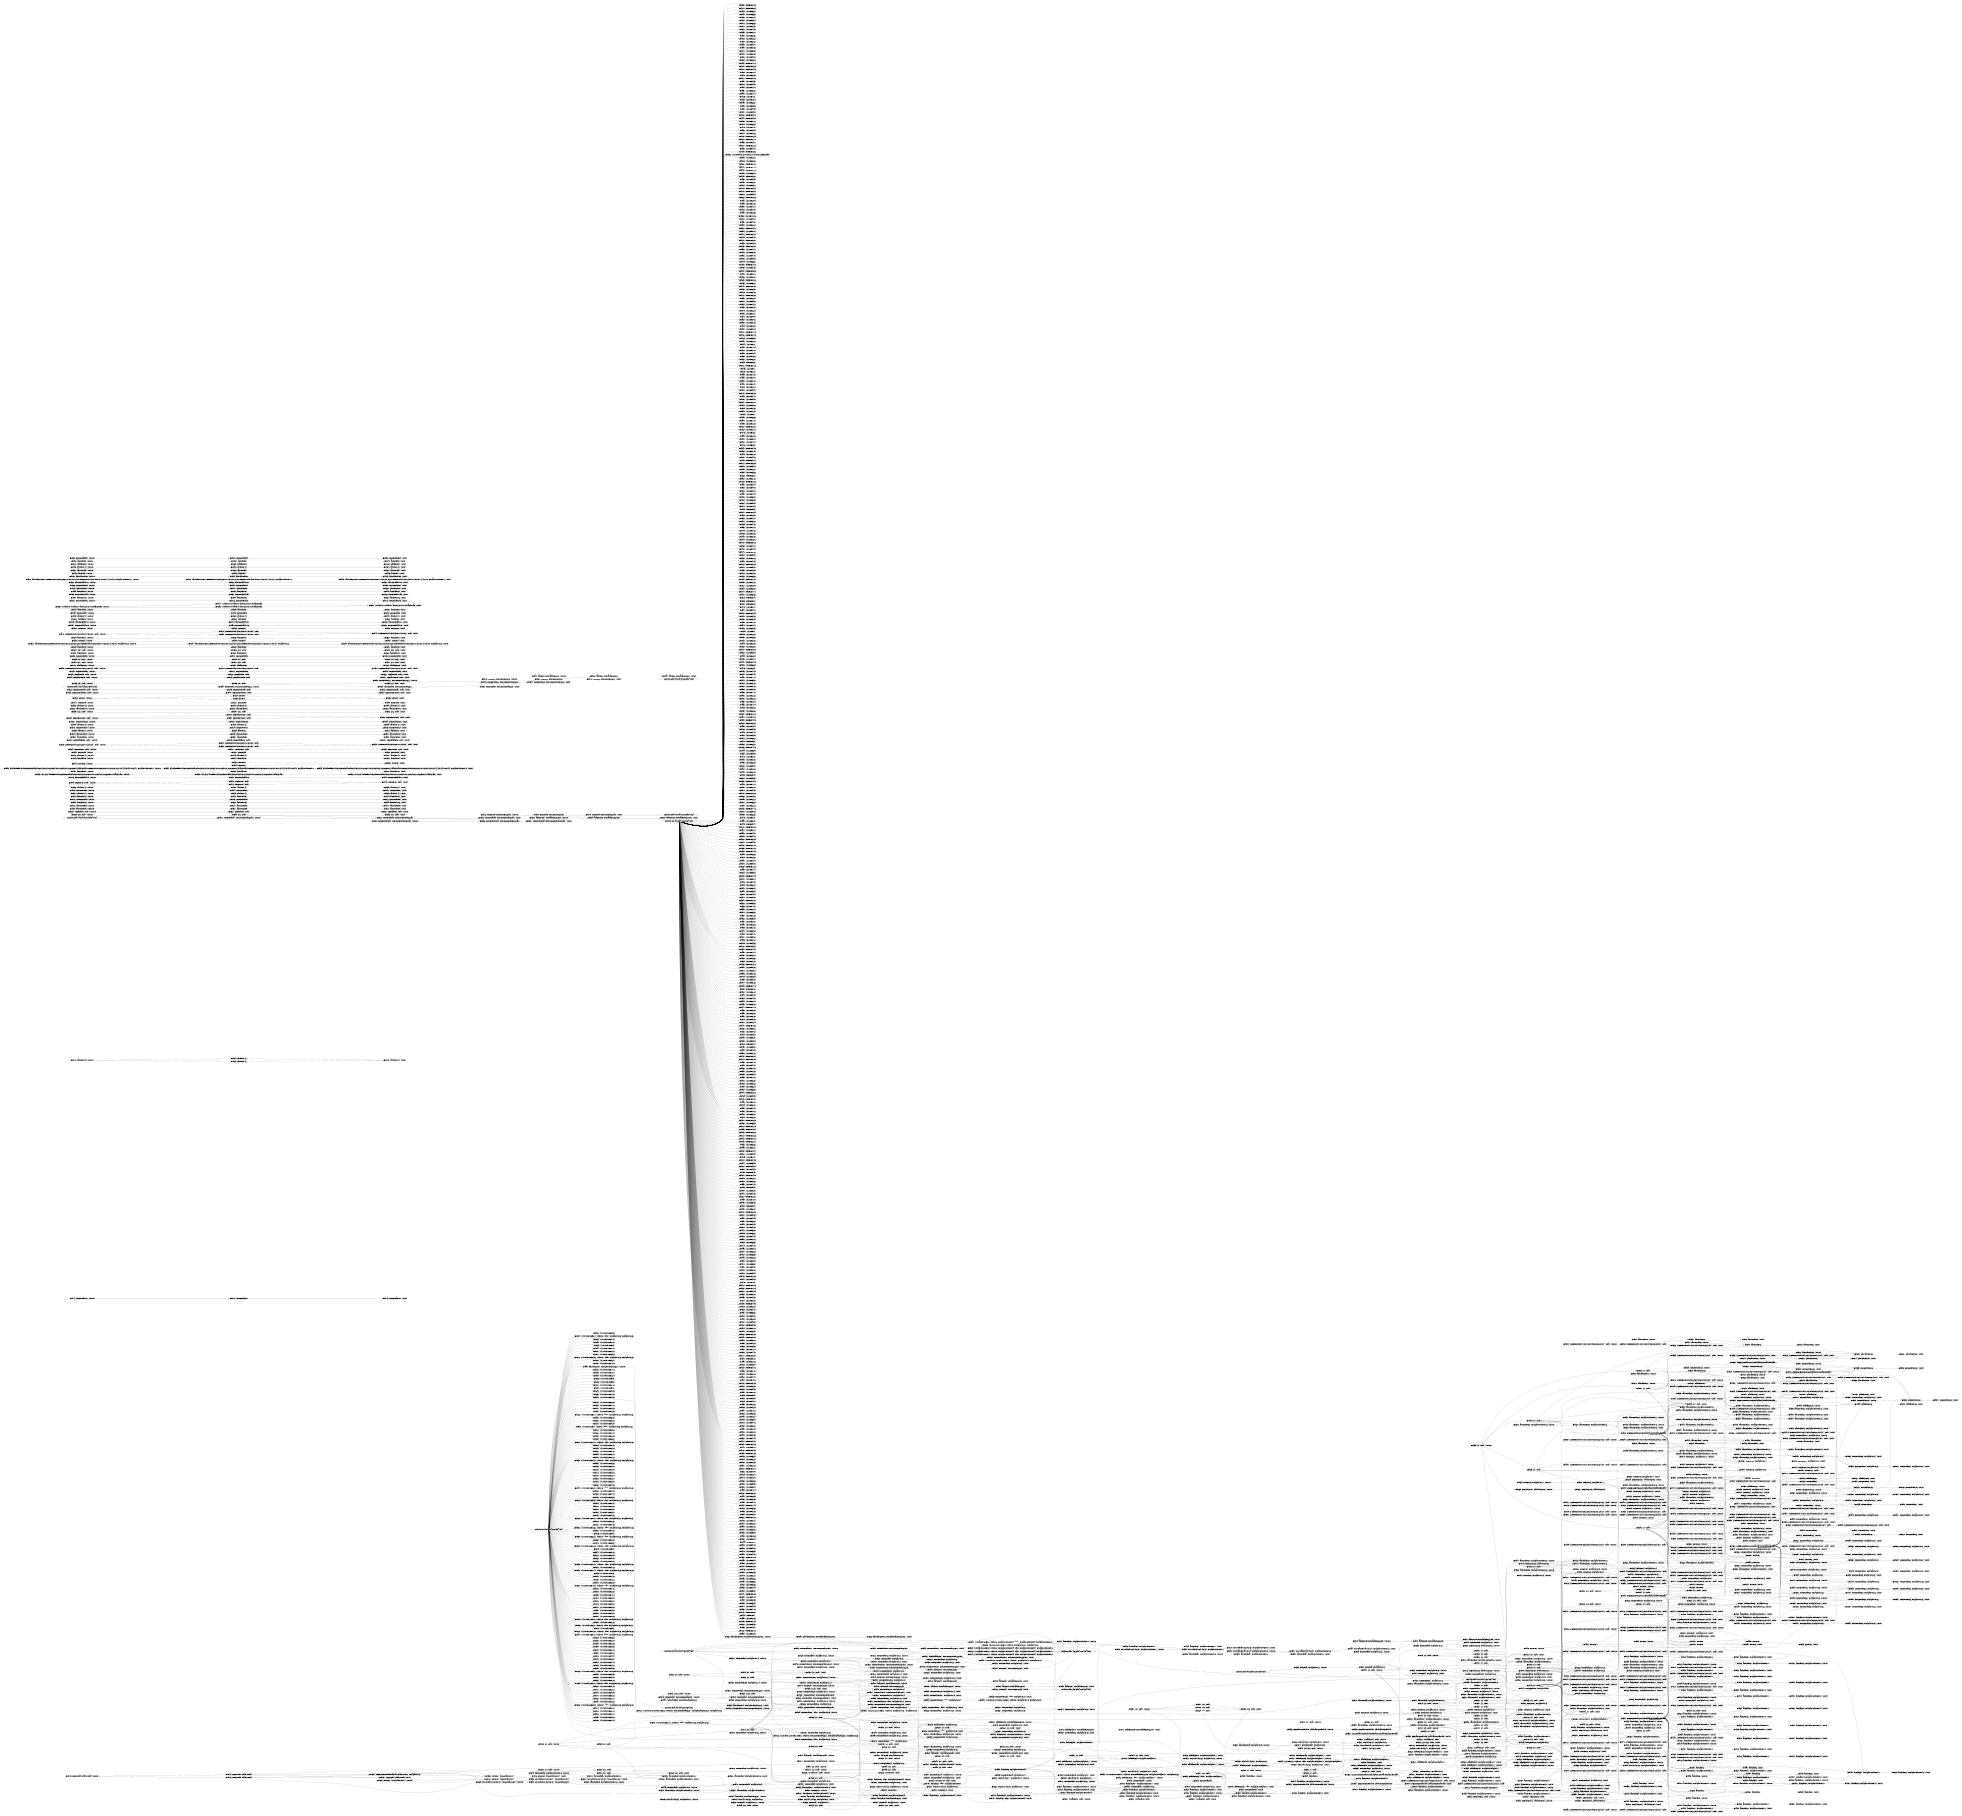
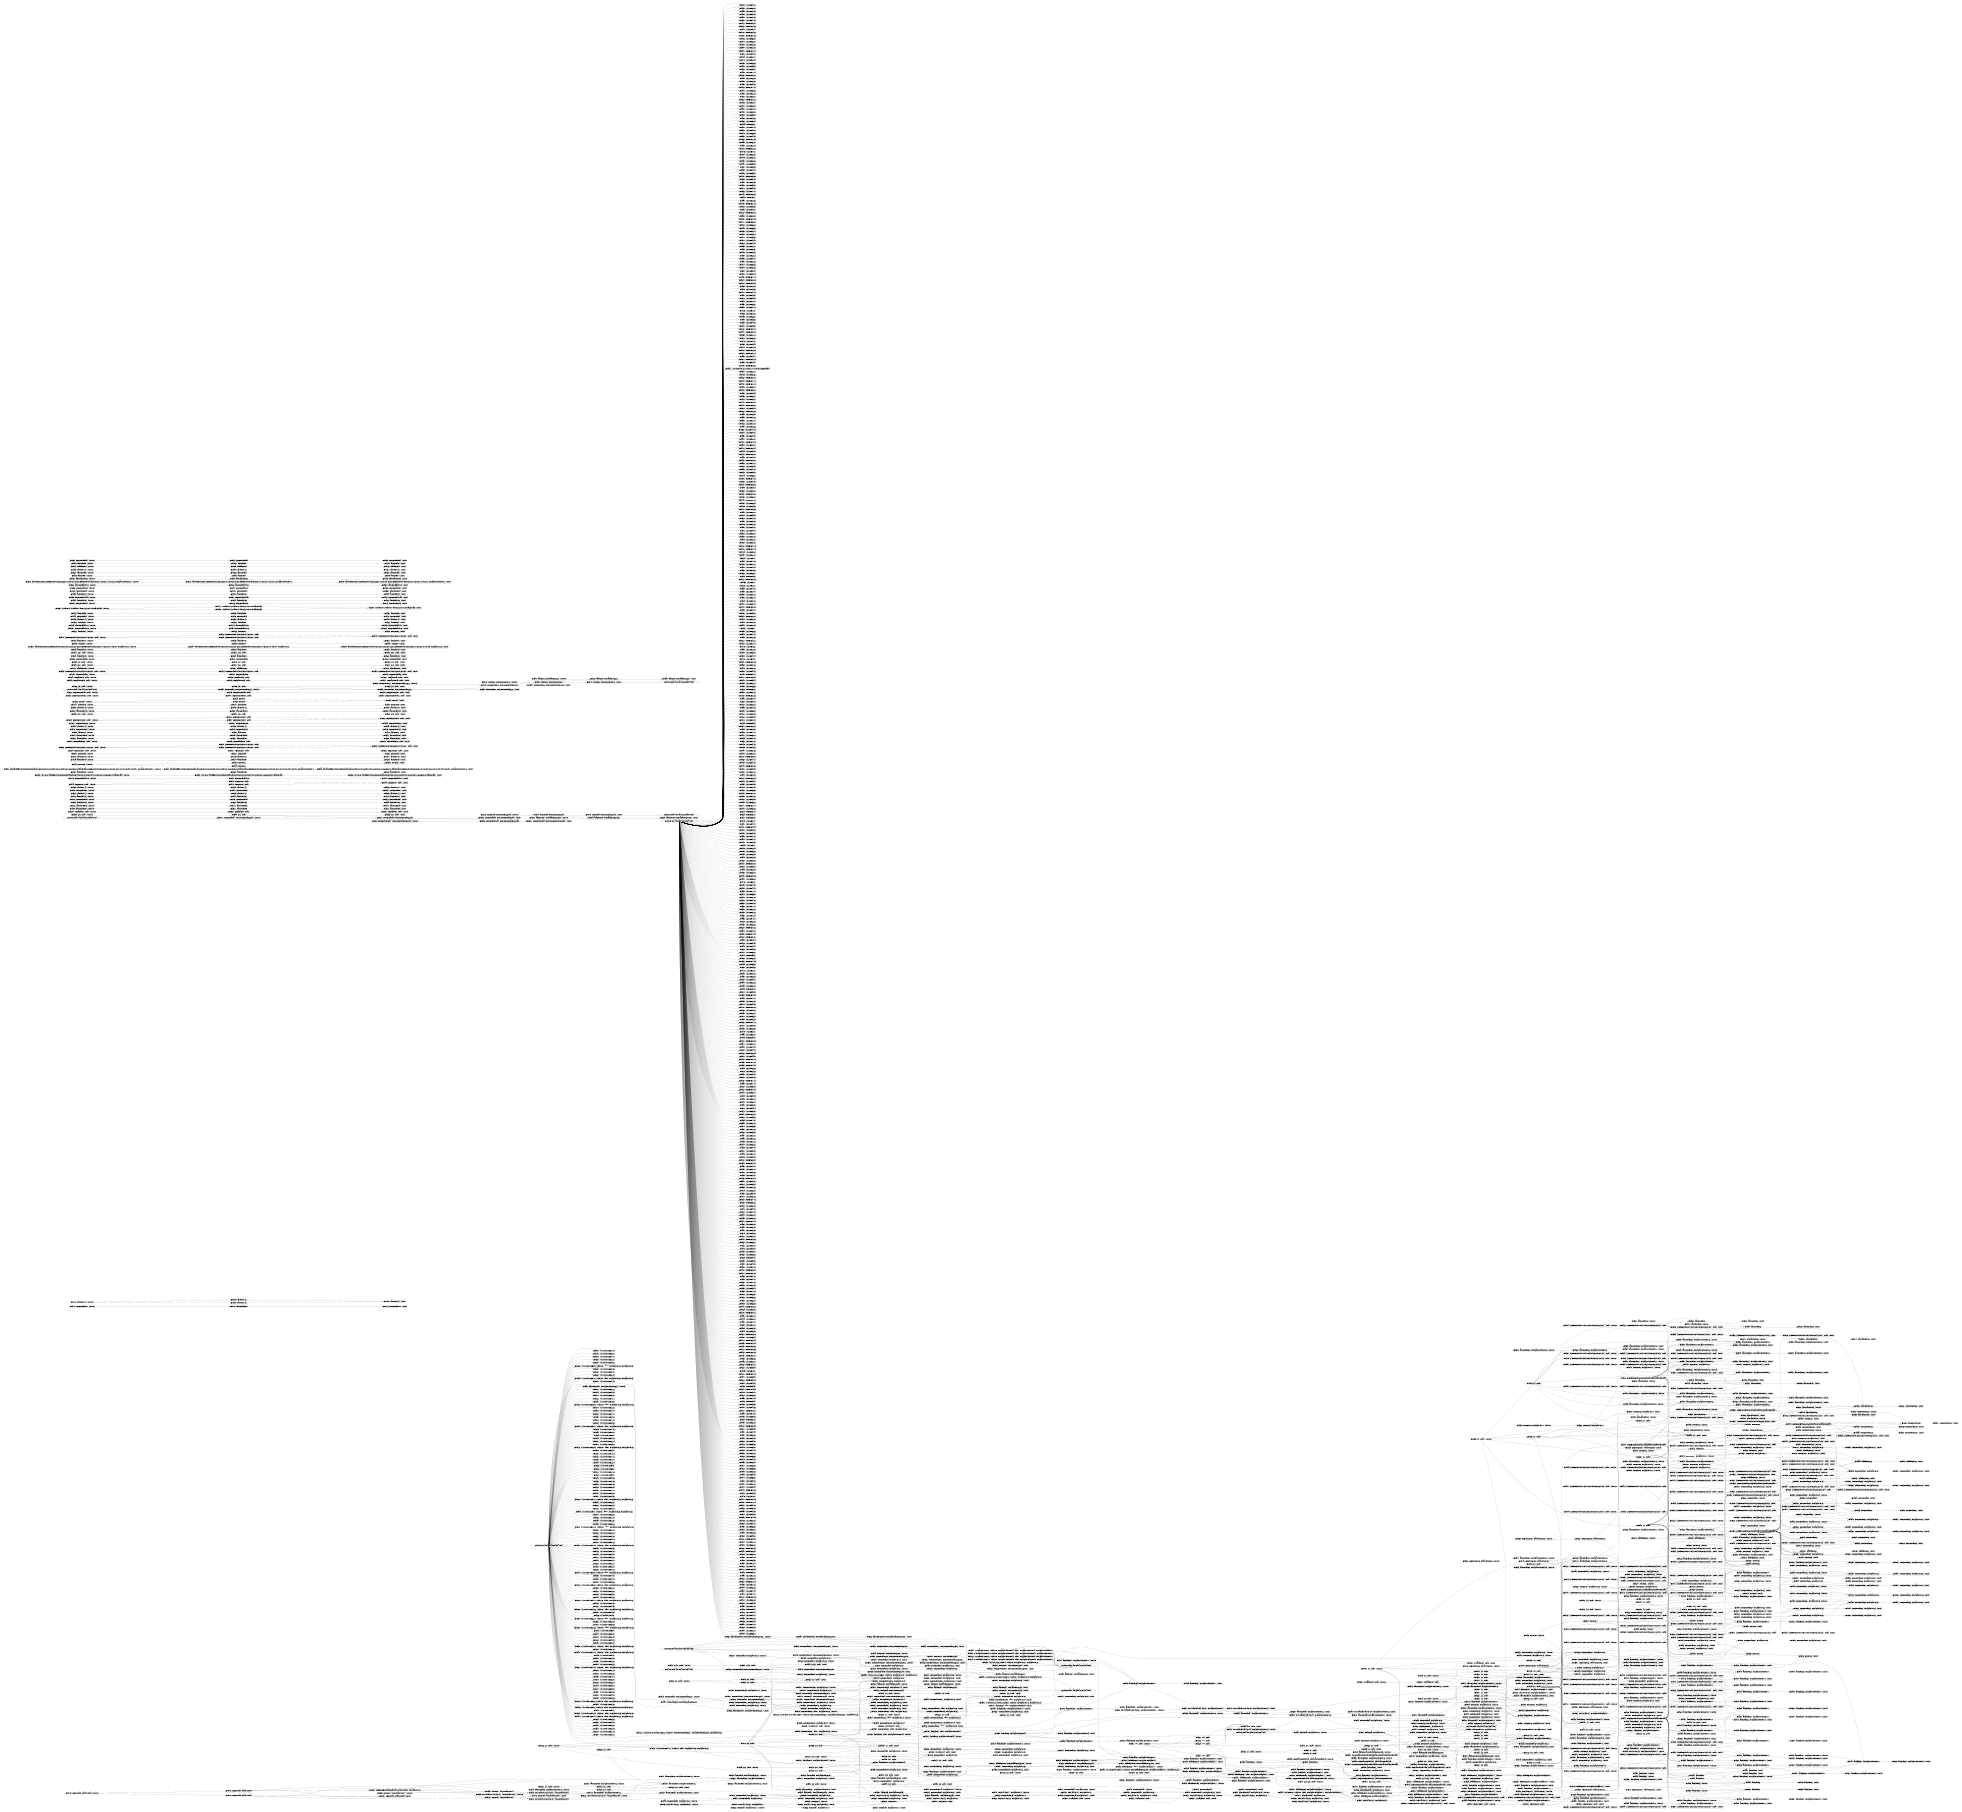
(604, 1513) -> none
(950, 1790) -> (950, 1802)
